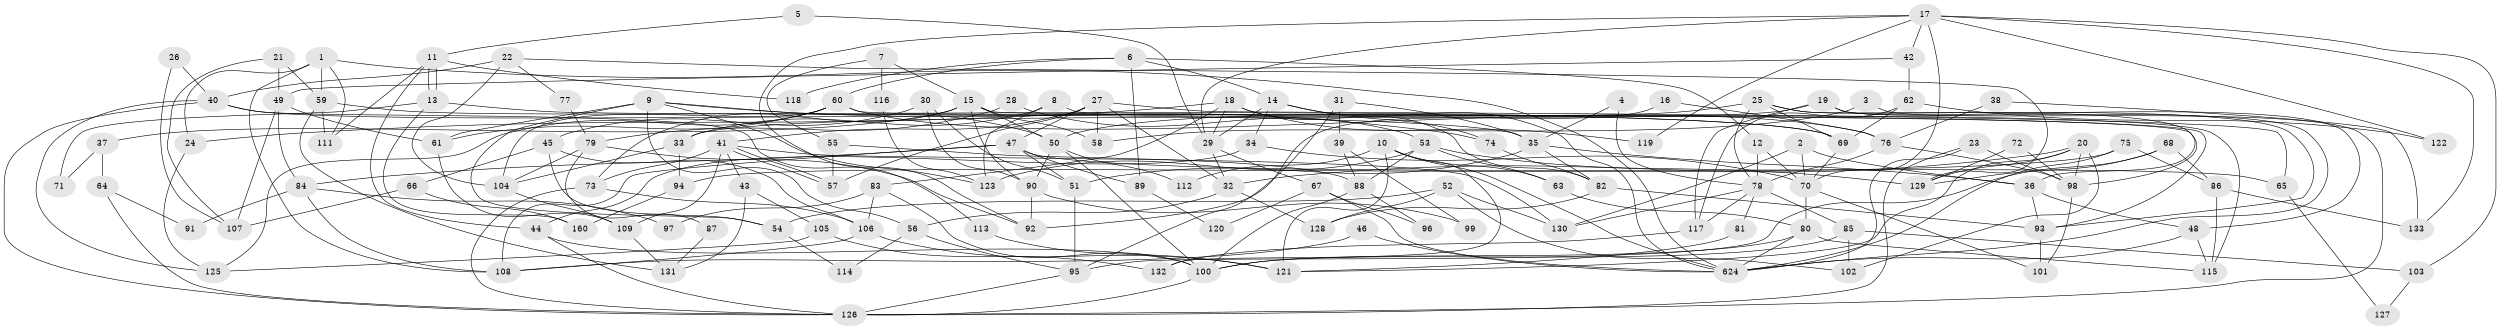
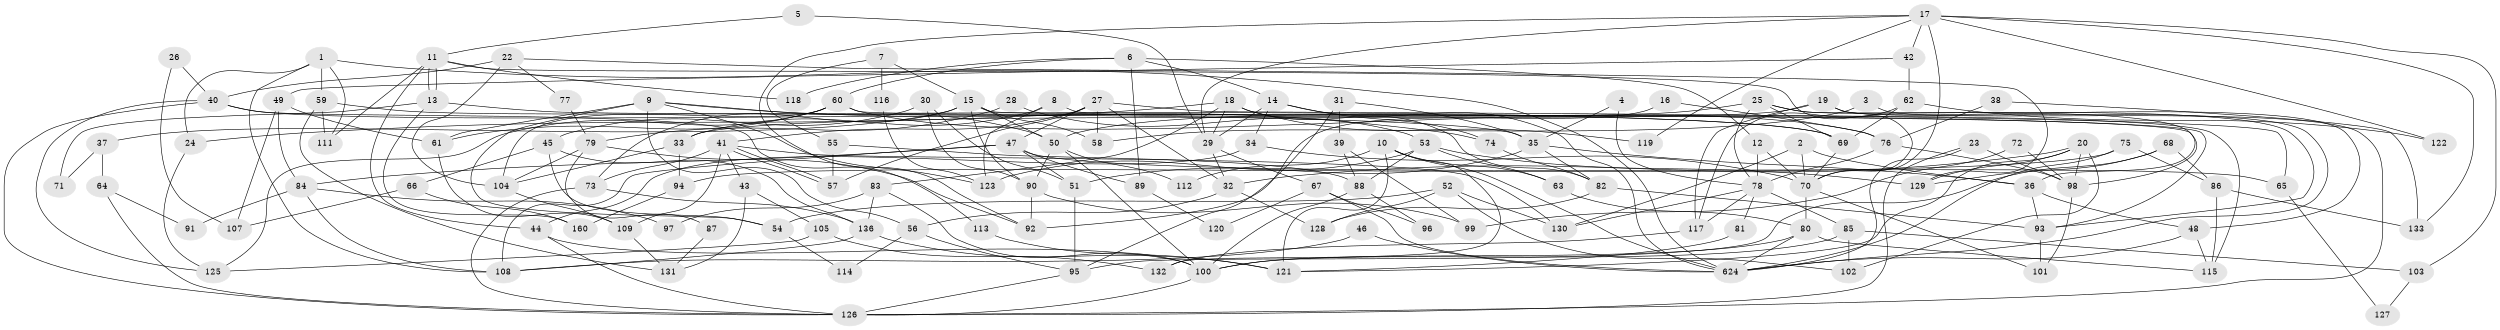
(279, 58) -> none
none -> (1246, 72)
(1969, 166) -> (1762, 207)
(866, 229) -> (866, 229)
